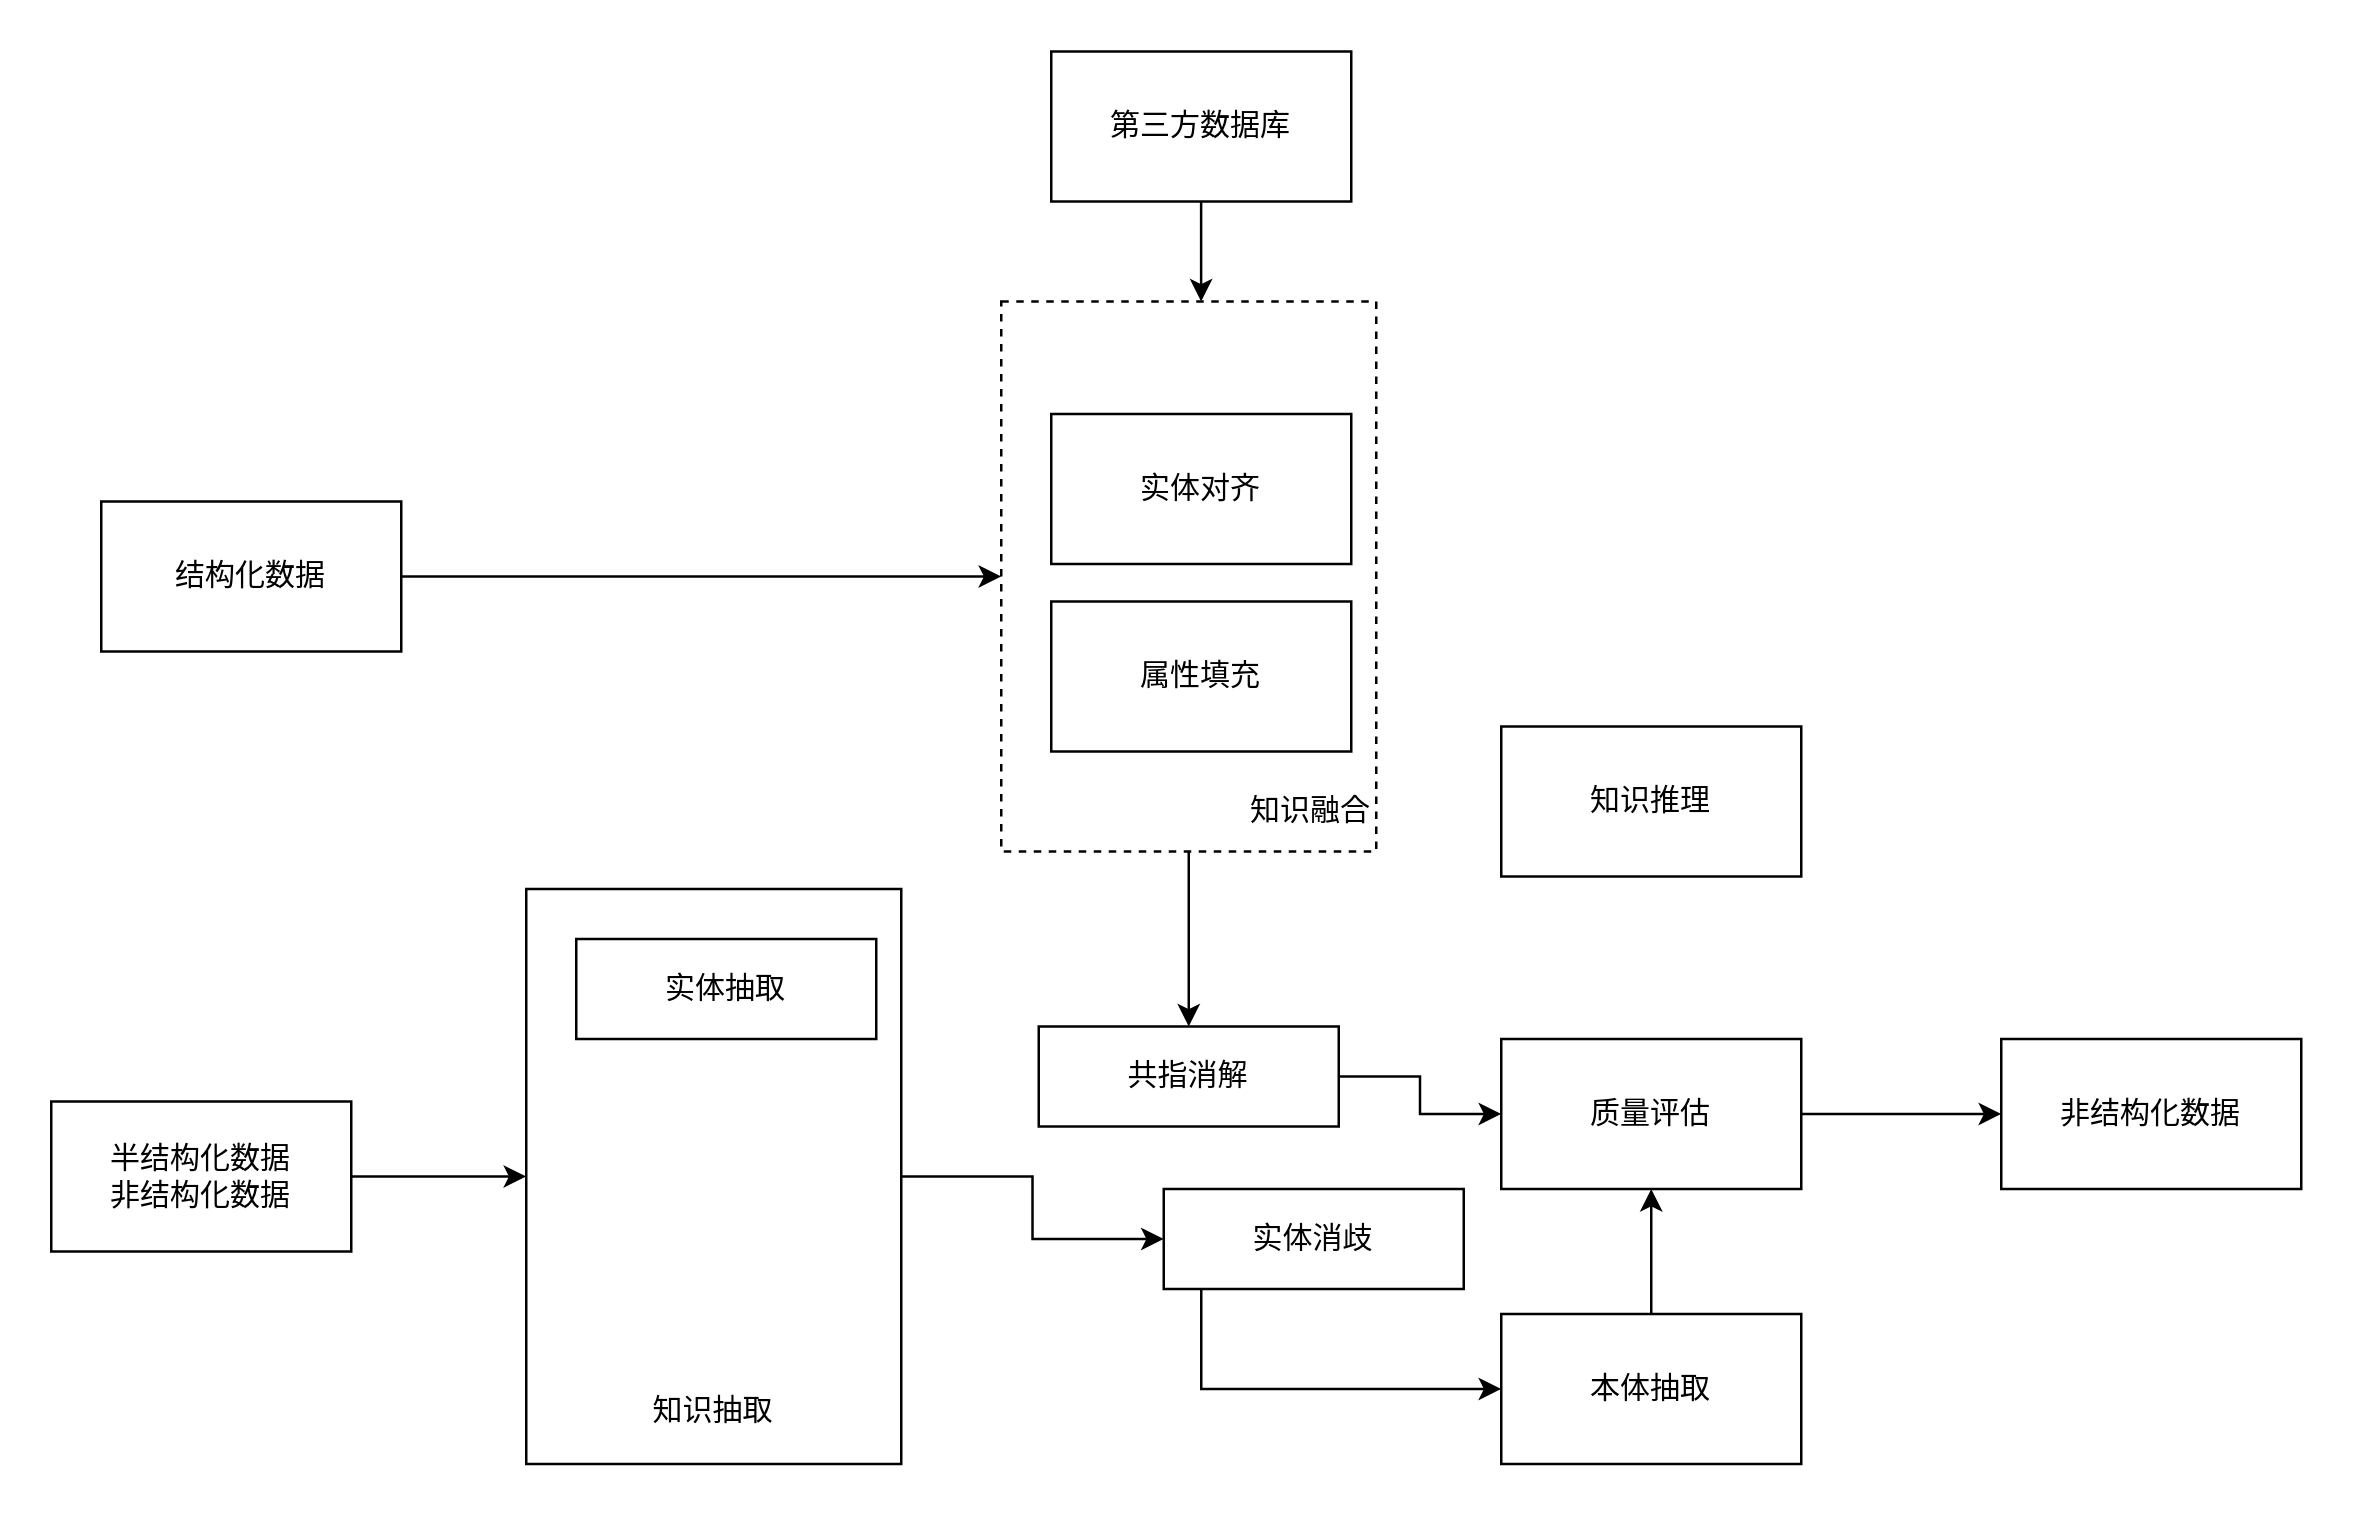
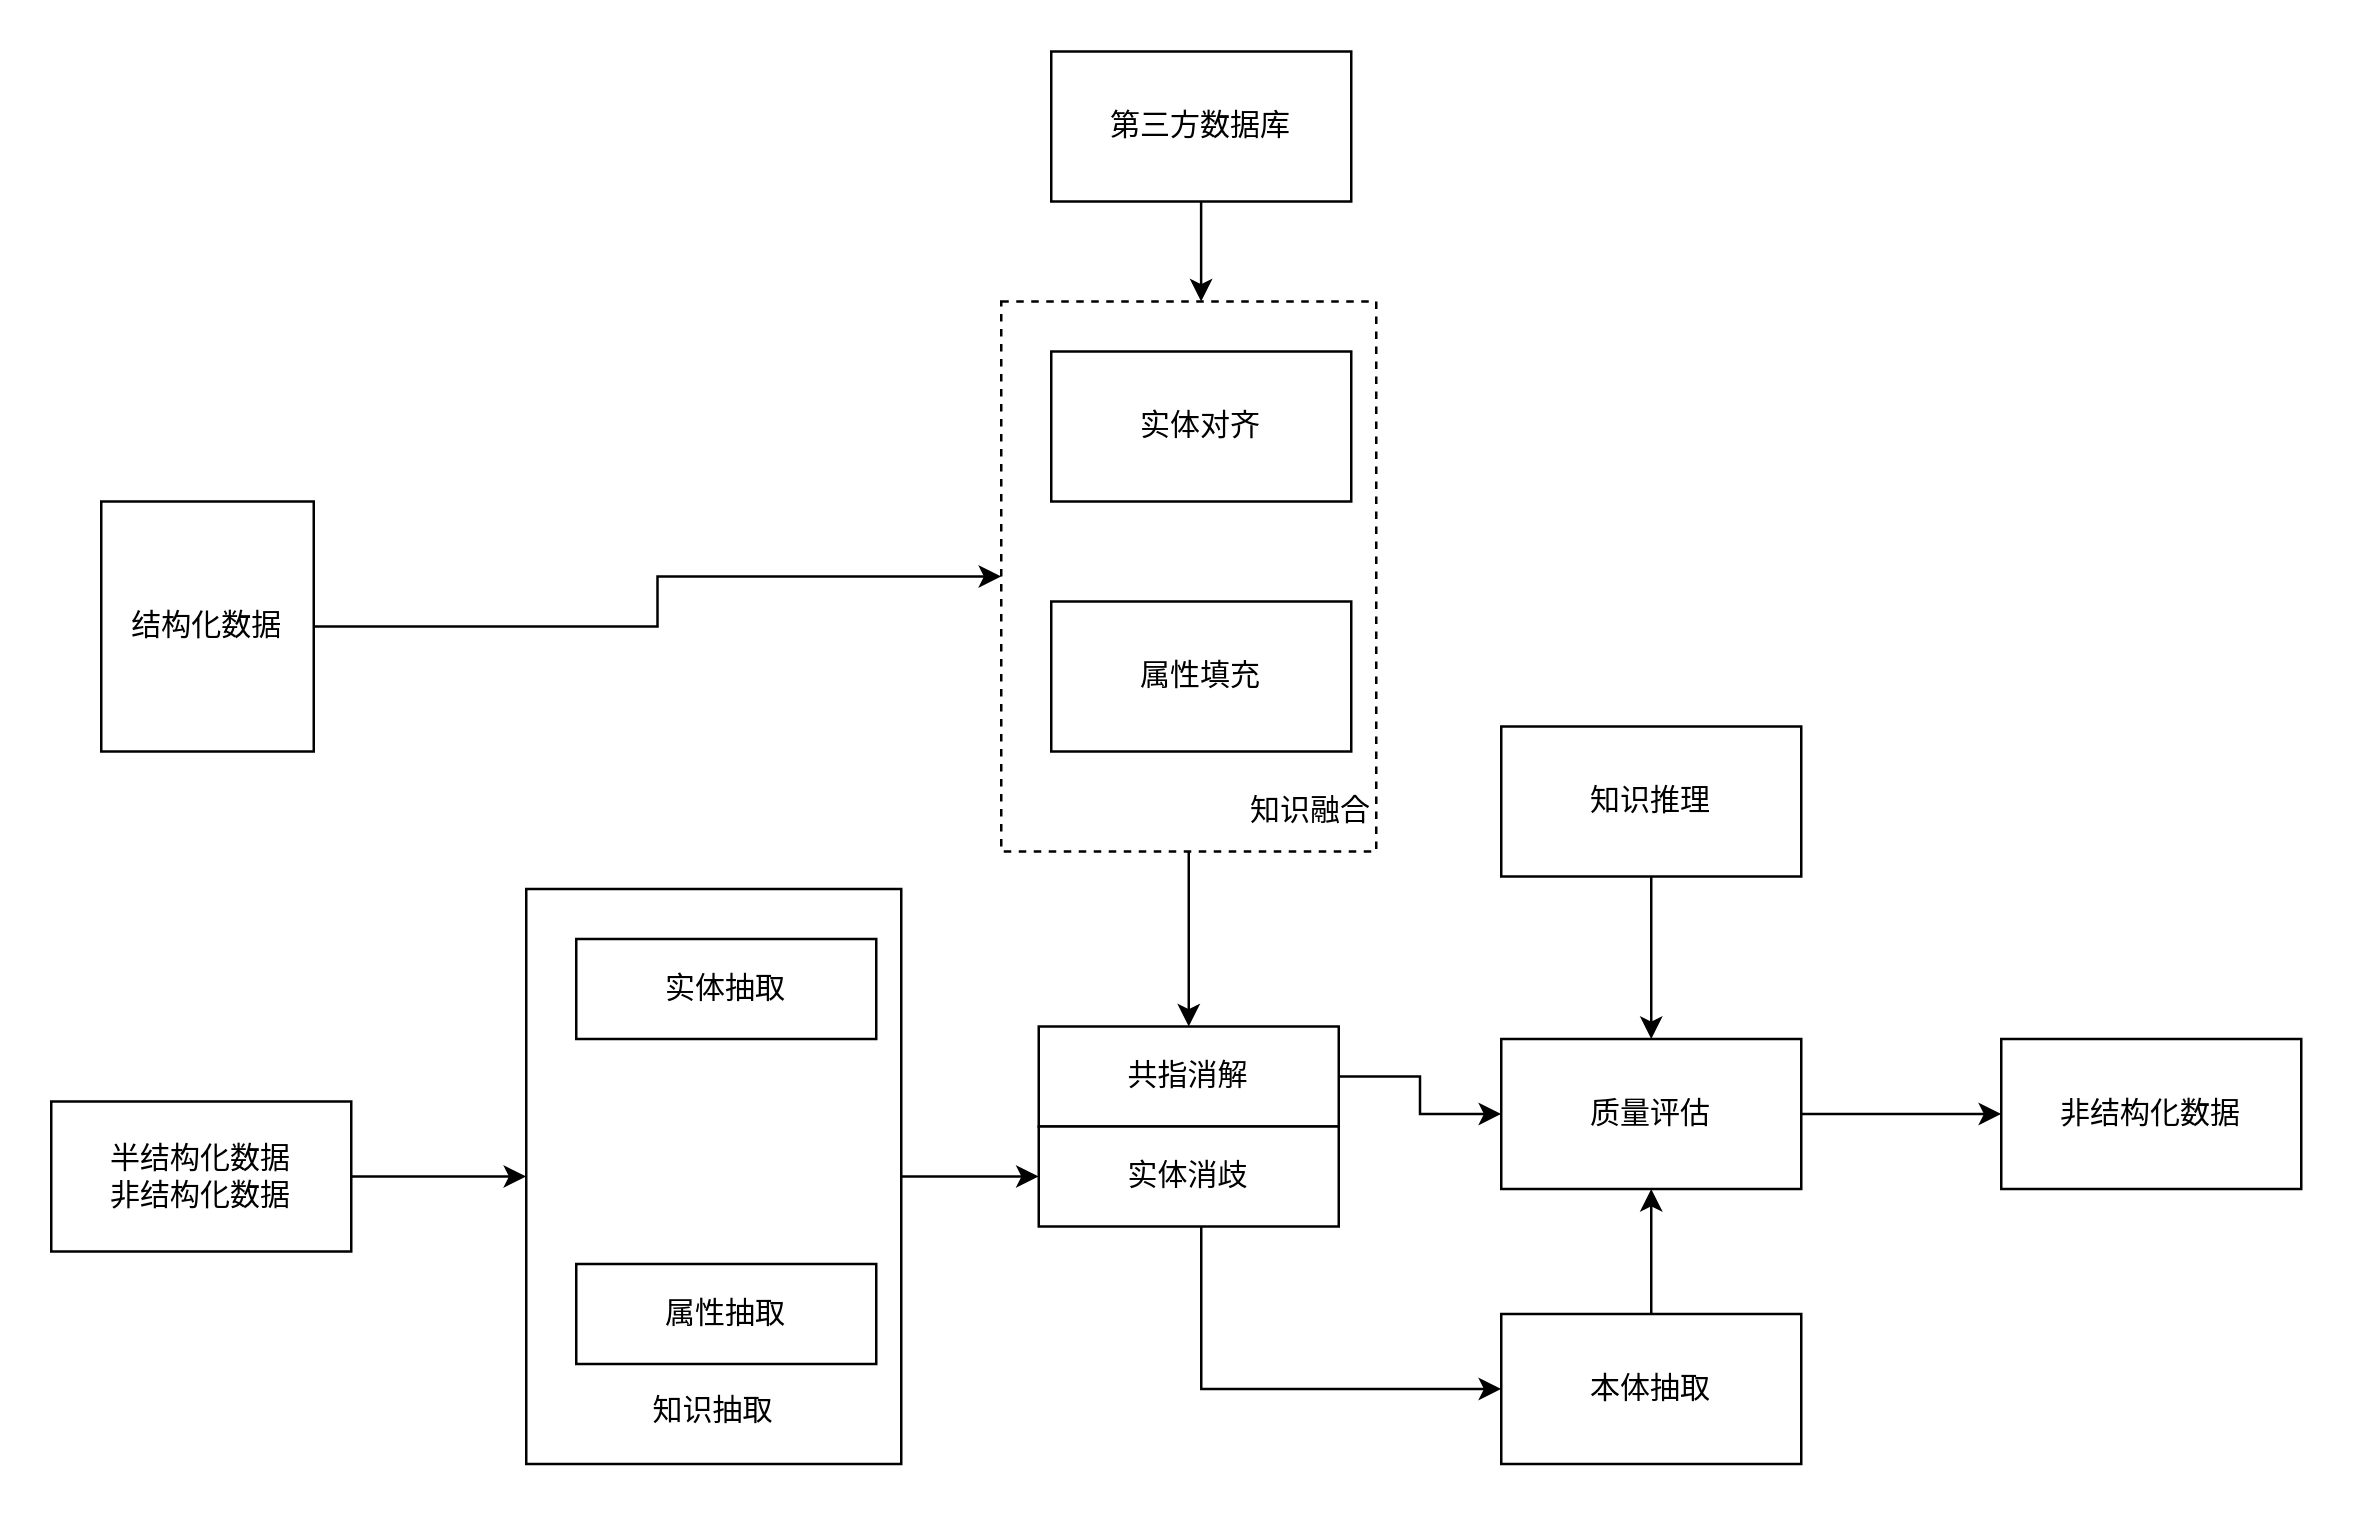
(1201, 489) -> (1201, 426)
(251, 576) -> (208, 626)
none -> (1651, 950)
(1314, 1239) -> (1189, 1176)
none -> (726, 1314)
